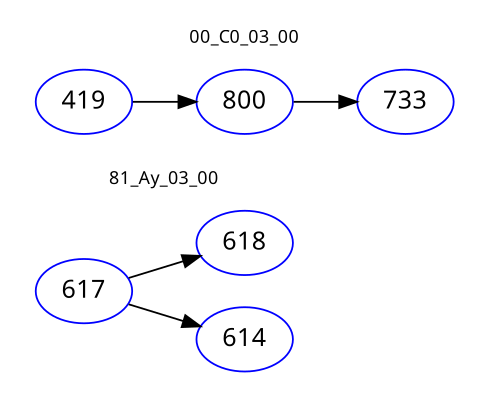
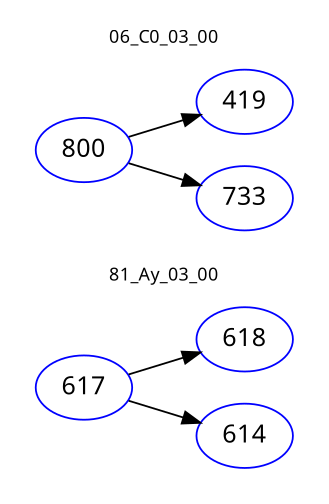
(245, 38) -> (164, 38)
(156, 102) -> (156, 129)
